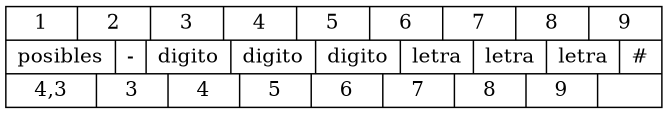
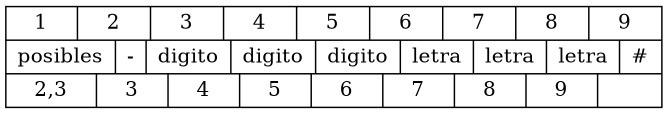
(51, 90) -> (51, 90)
